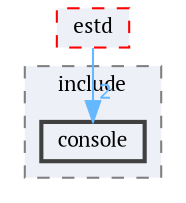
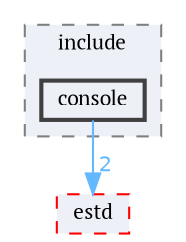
(93, 80) -> (93, 150)
